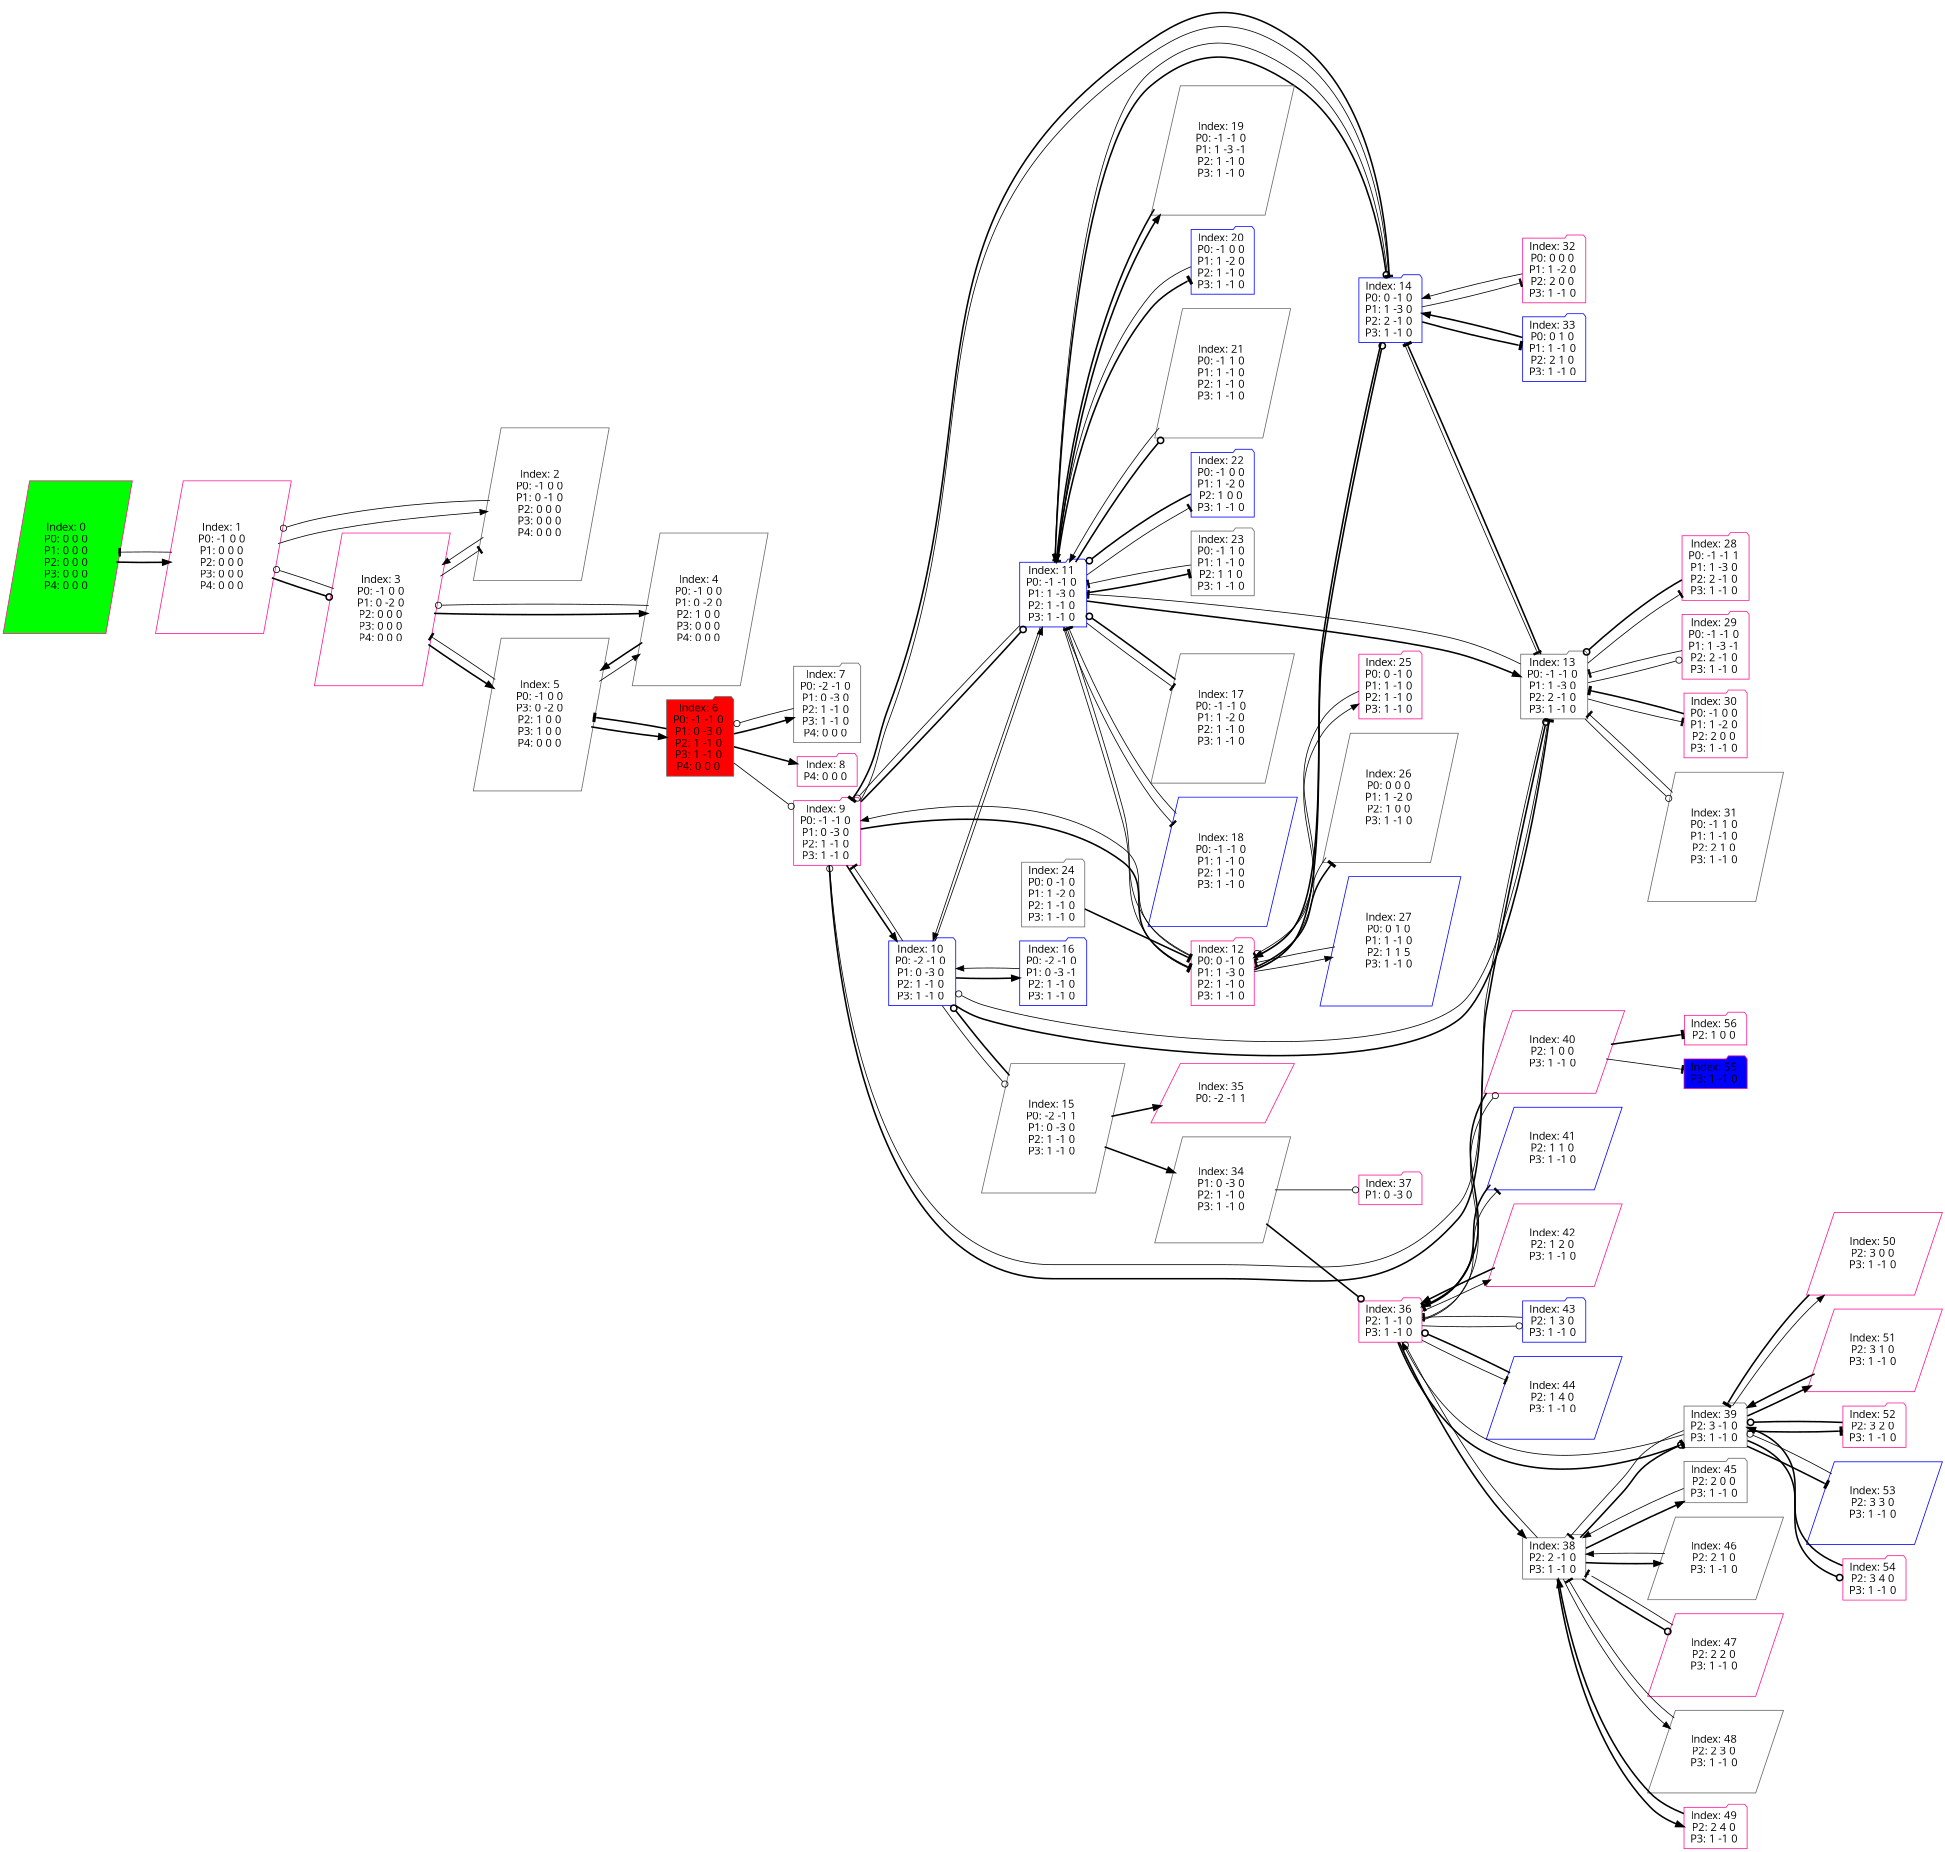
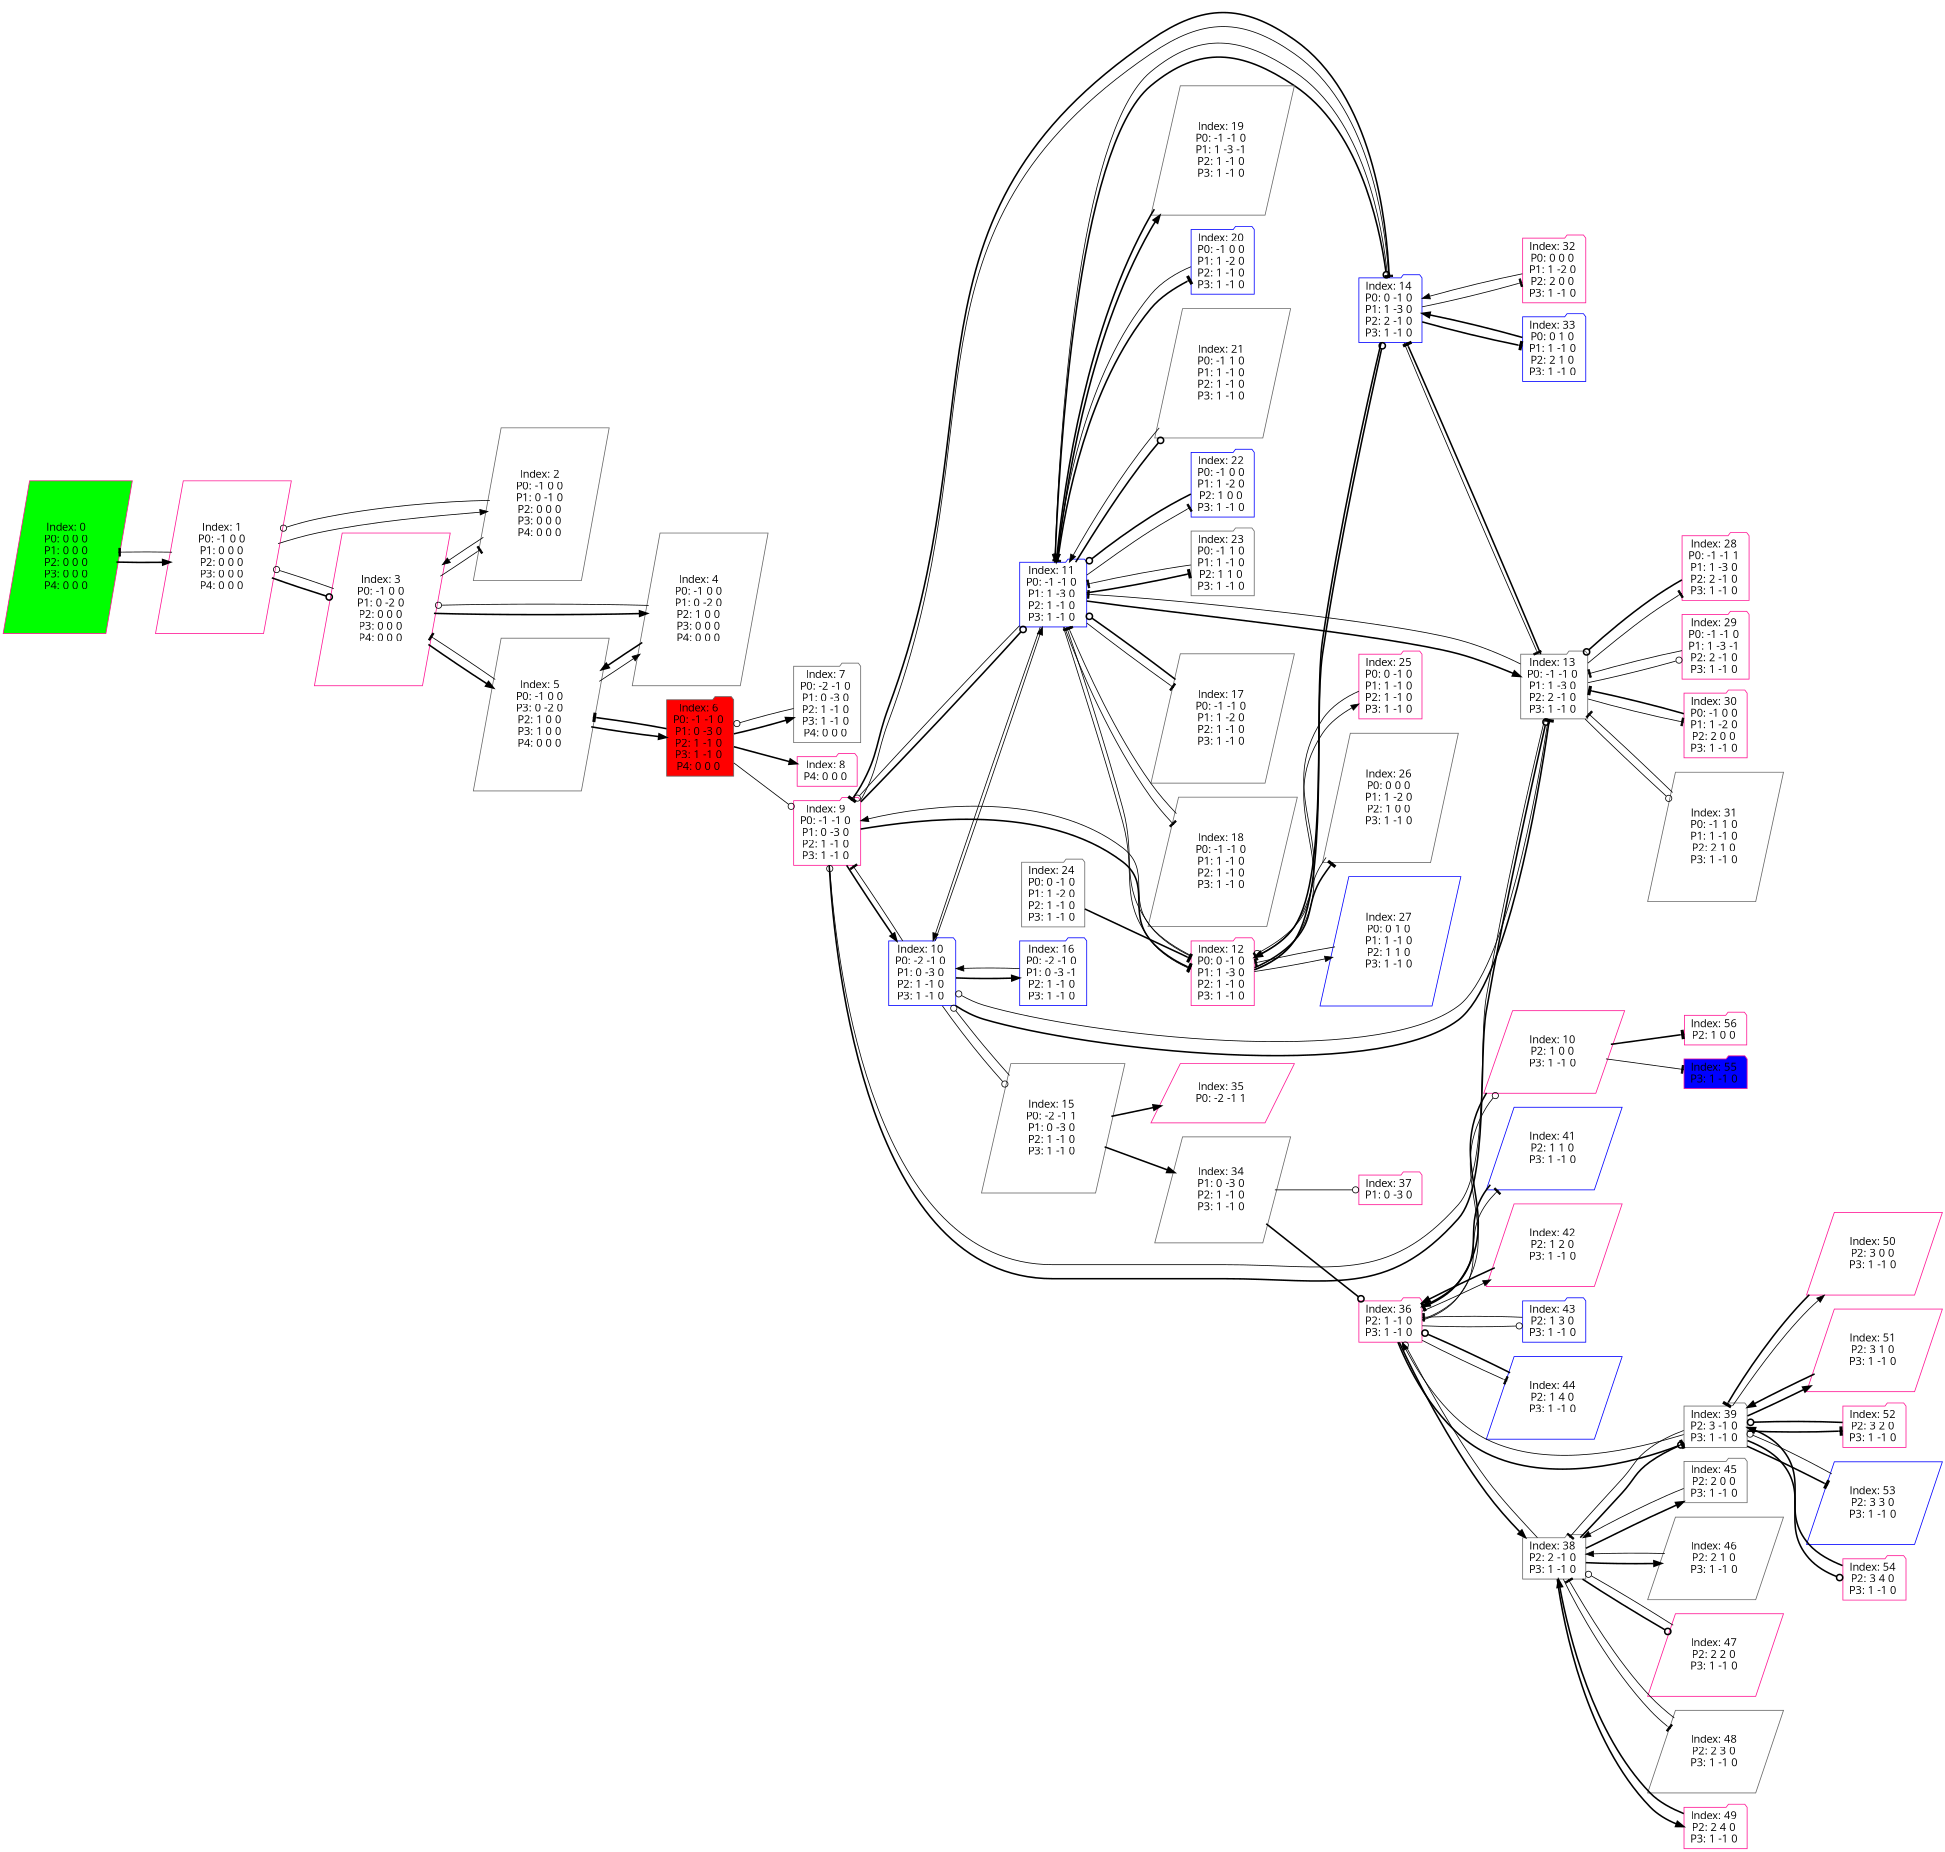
(1223, 862) -> (1223, 862)
(1390, 941) -> (1390, 941)
(982, 1044) -> (982, 1044)
(1554, 1052) -> (1554, 1052)
(1633, 1600) -> (1633, 1600)
(1609, 1657) -> (1609, 1657)
